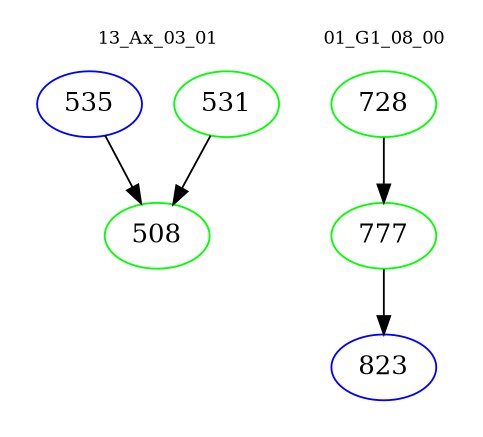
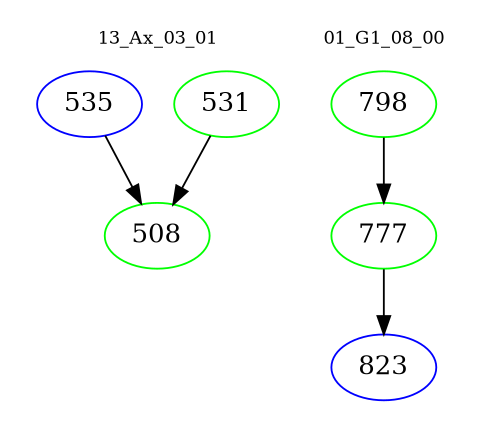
(384, 104) -> (384, 104)
